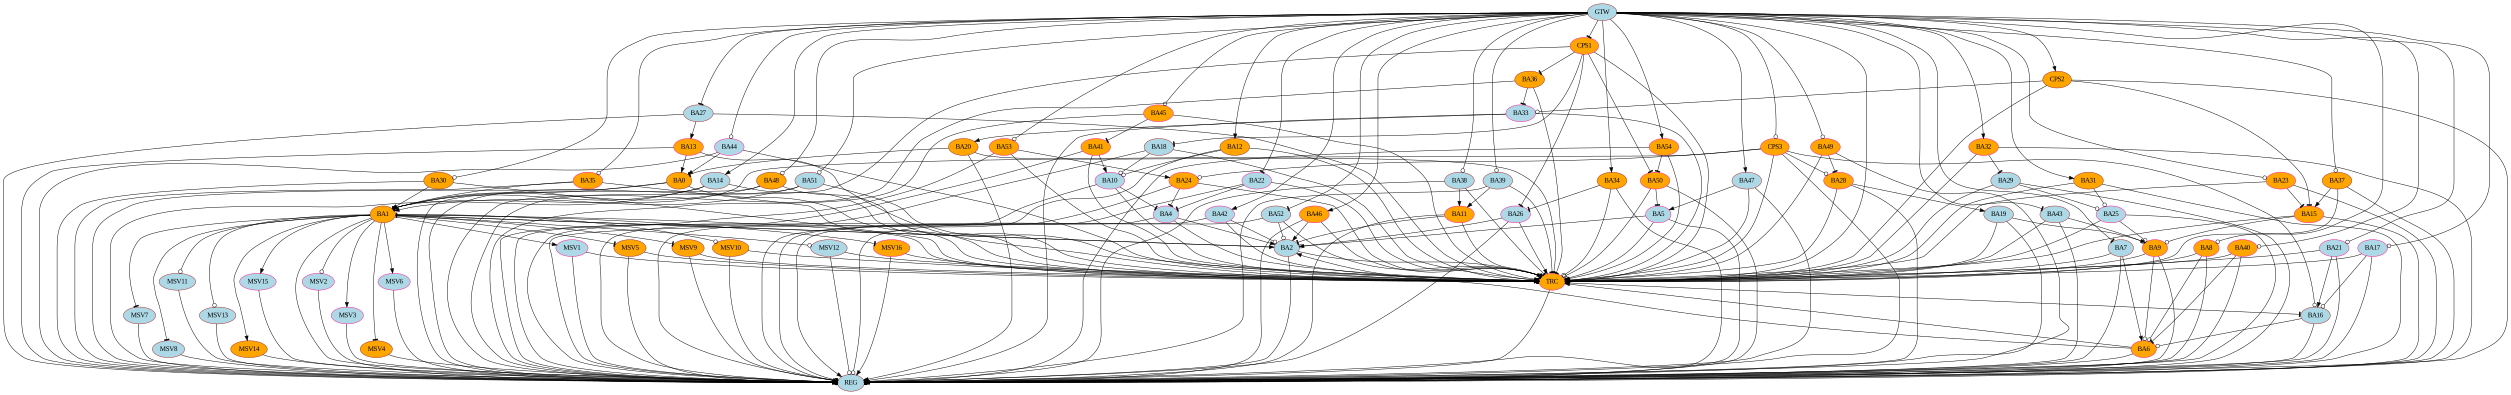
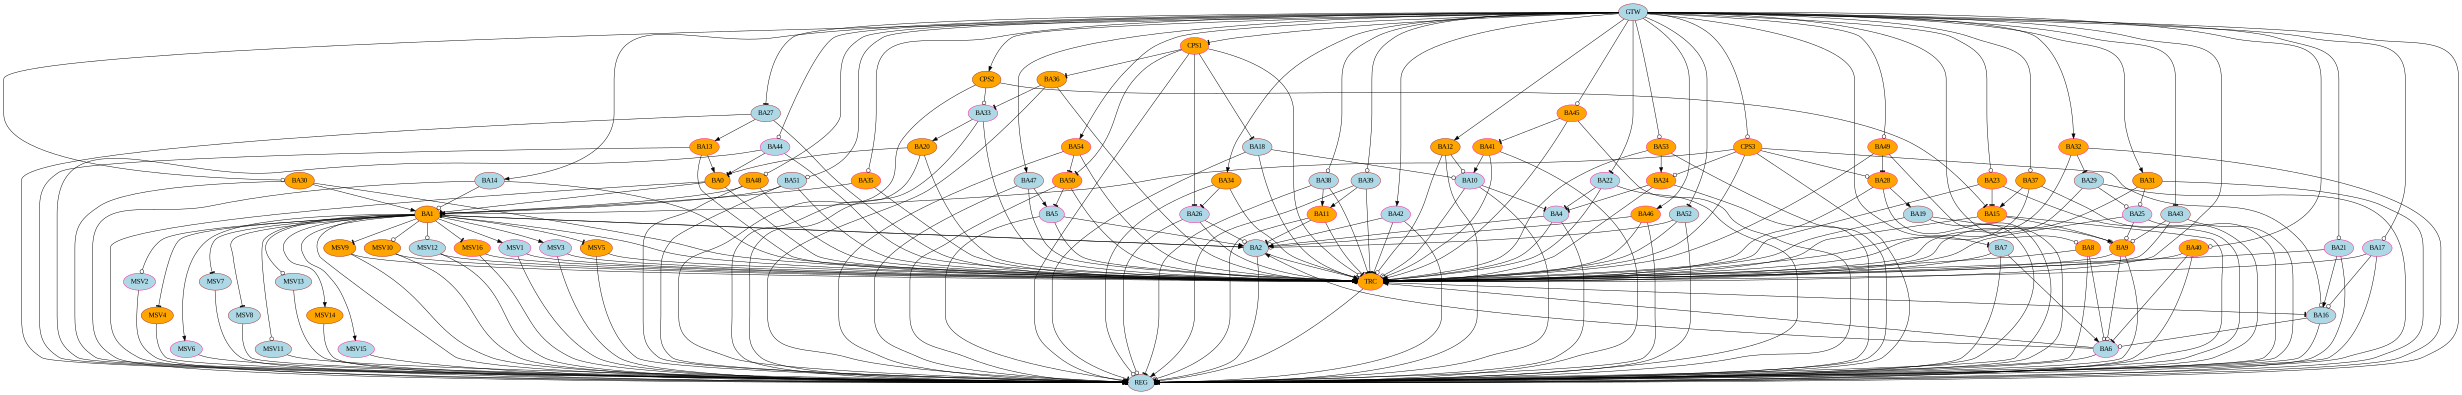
(1841, 260) -> (960, 274)
(2144, 349) -> (2106, 349)
(109, 360) -> (2355, 367)
